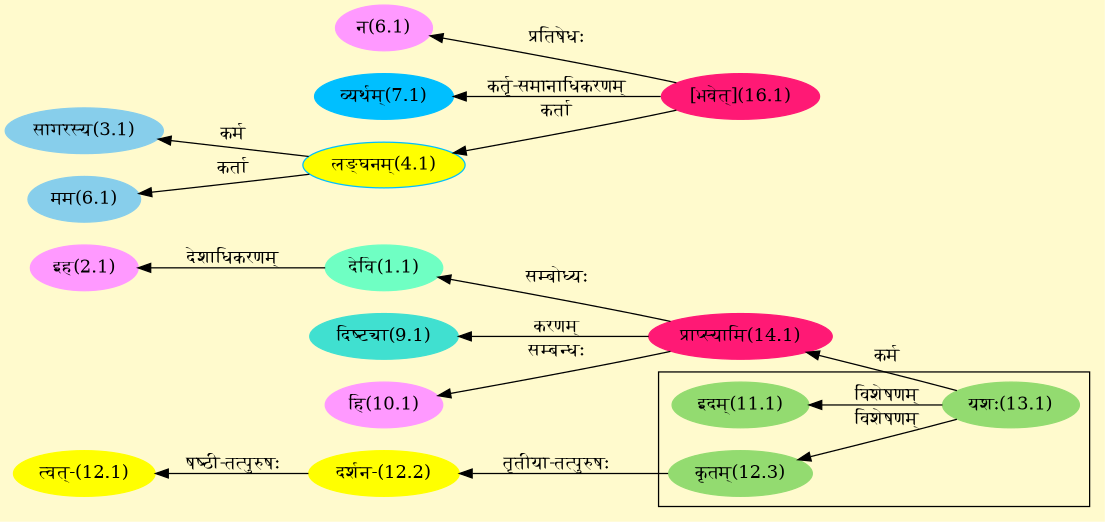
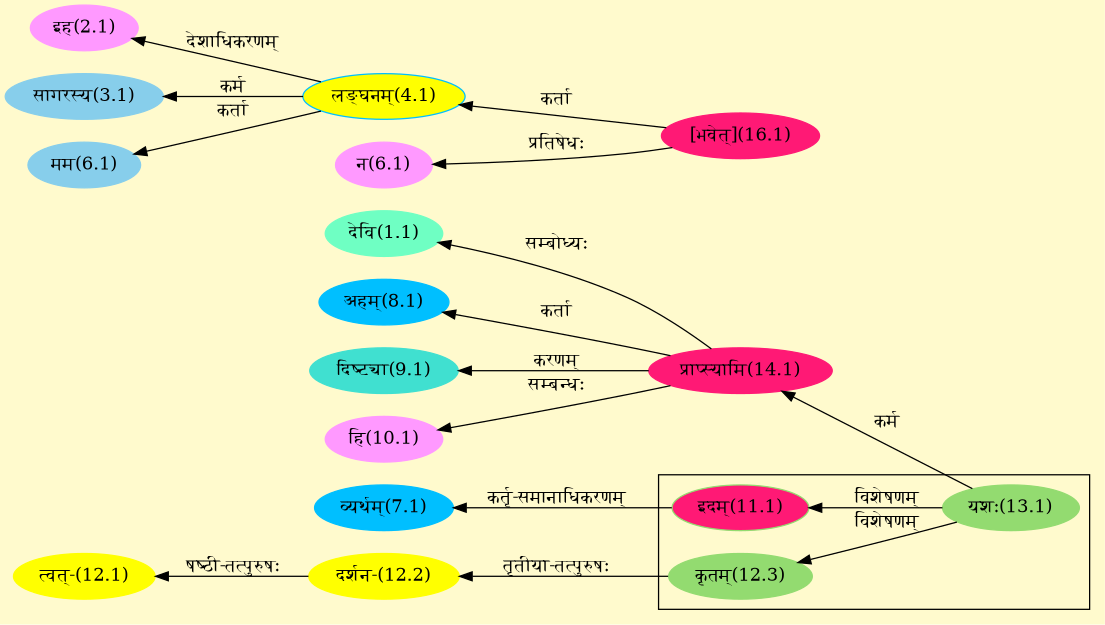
(564, 96) -> (569, 508)
(238, 268) -> (233, 61)
none -> (384, 302)
(740, 405) -> (740, 508)
